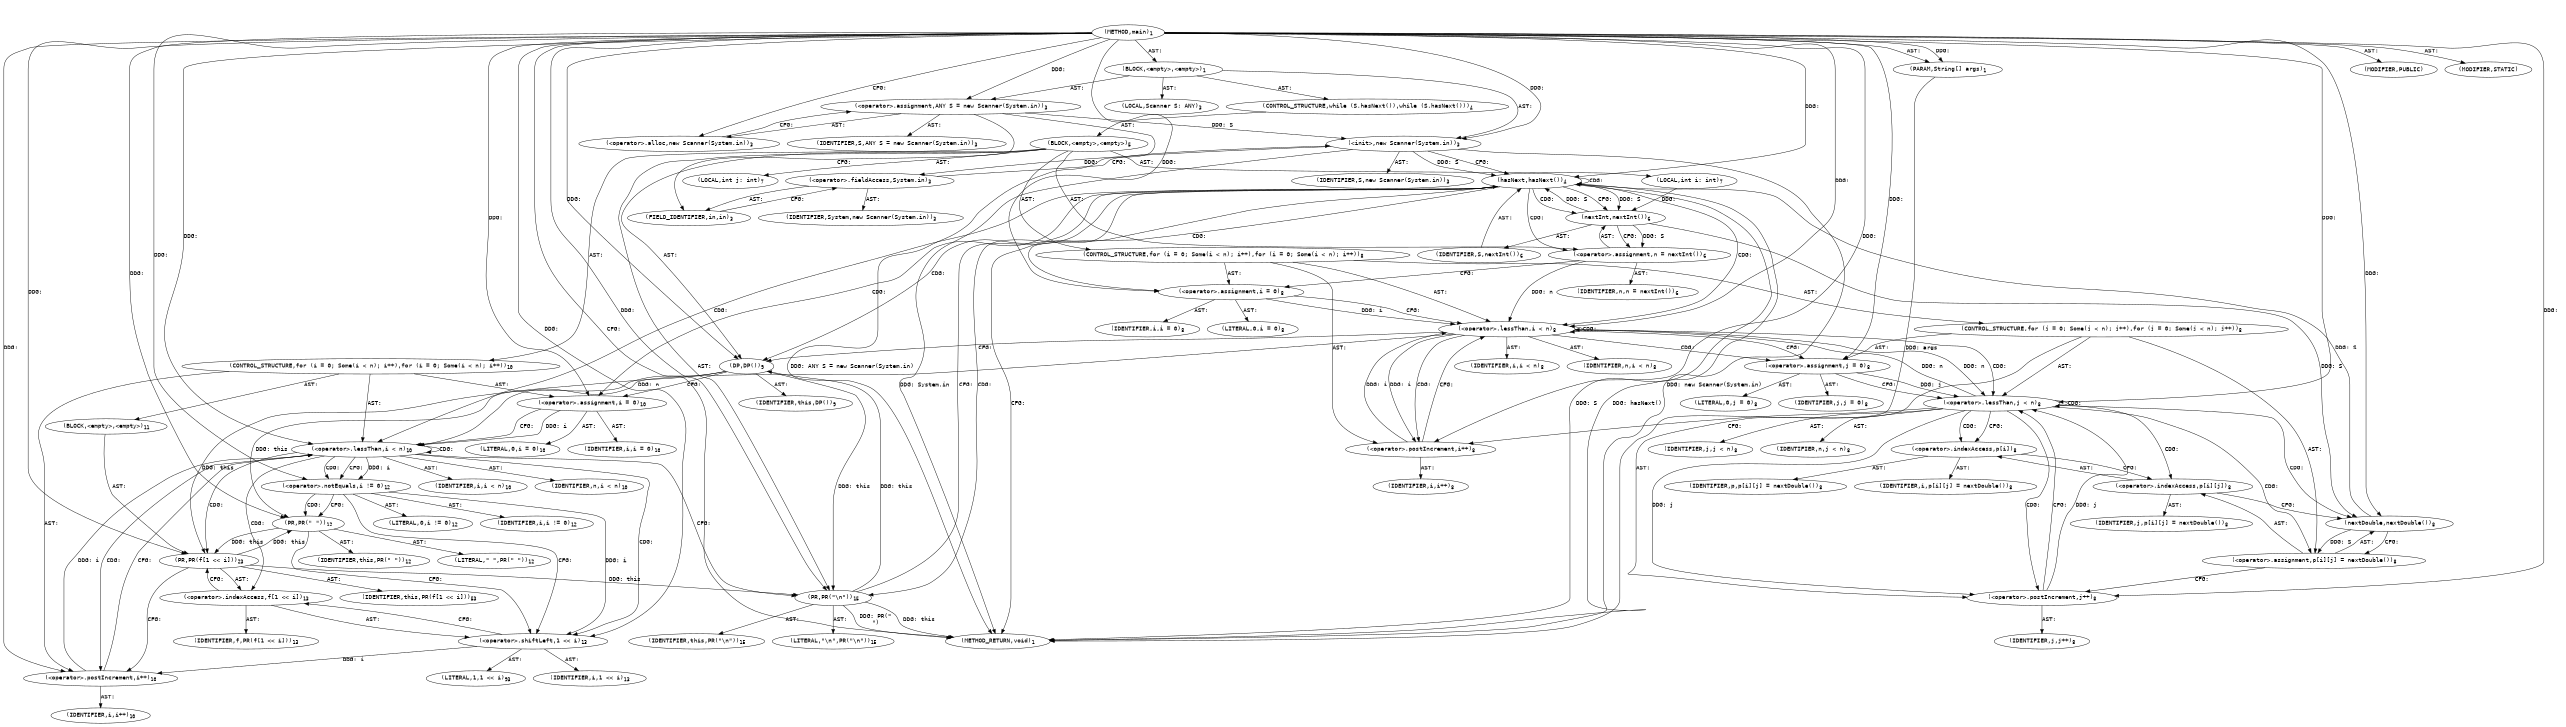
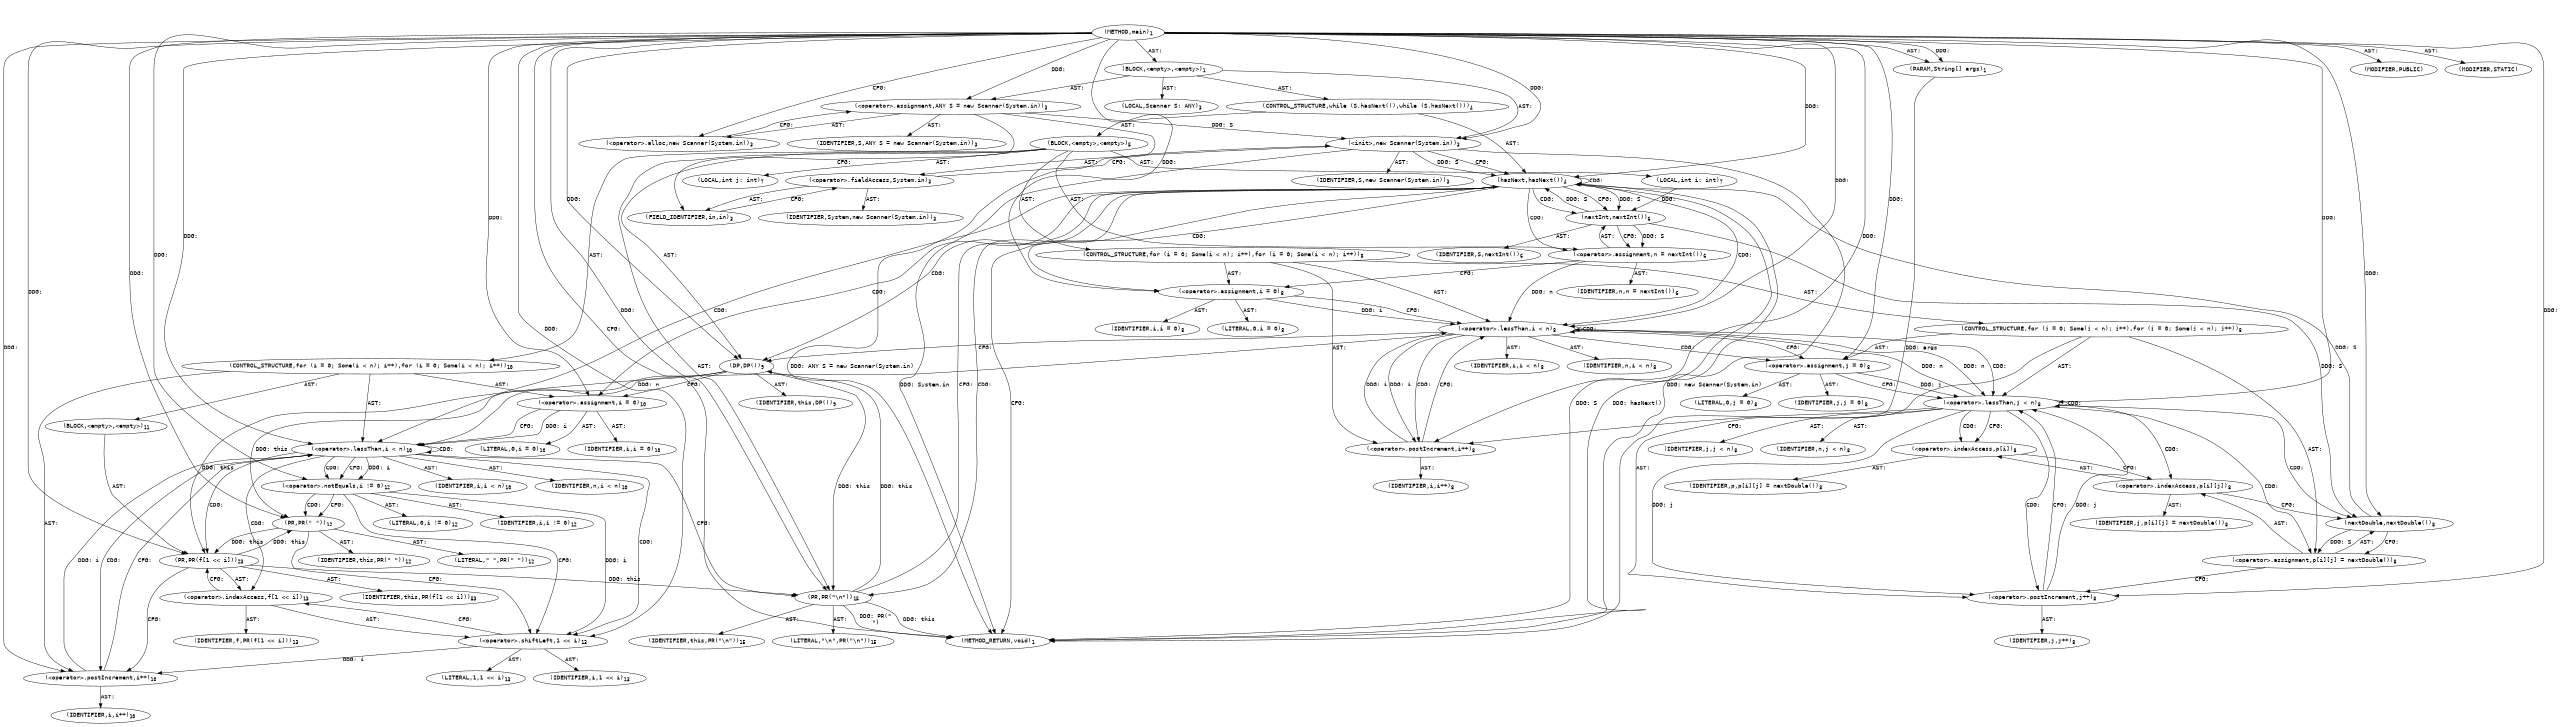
(1093, 162) -> (1093, 162)
(1495, 216) -> (1474, 131)
(1946, 487) -> none
(508, 678) -> (508, 678)
